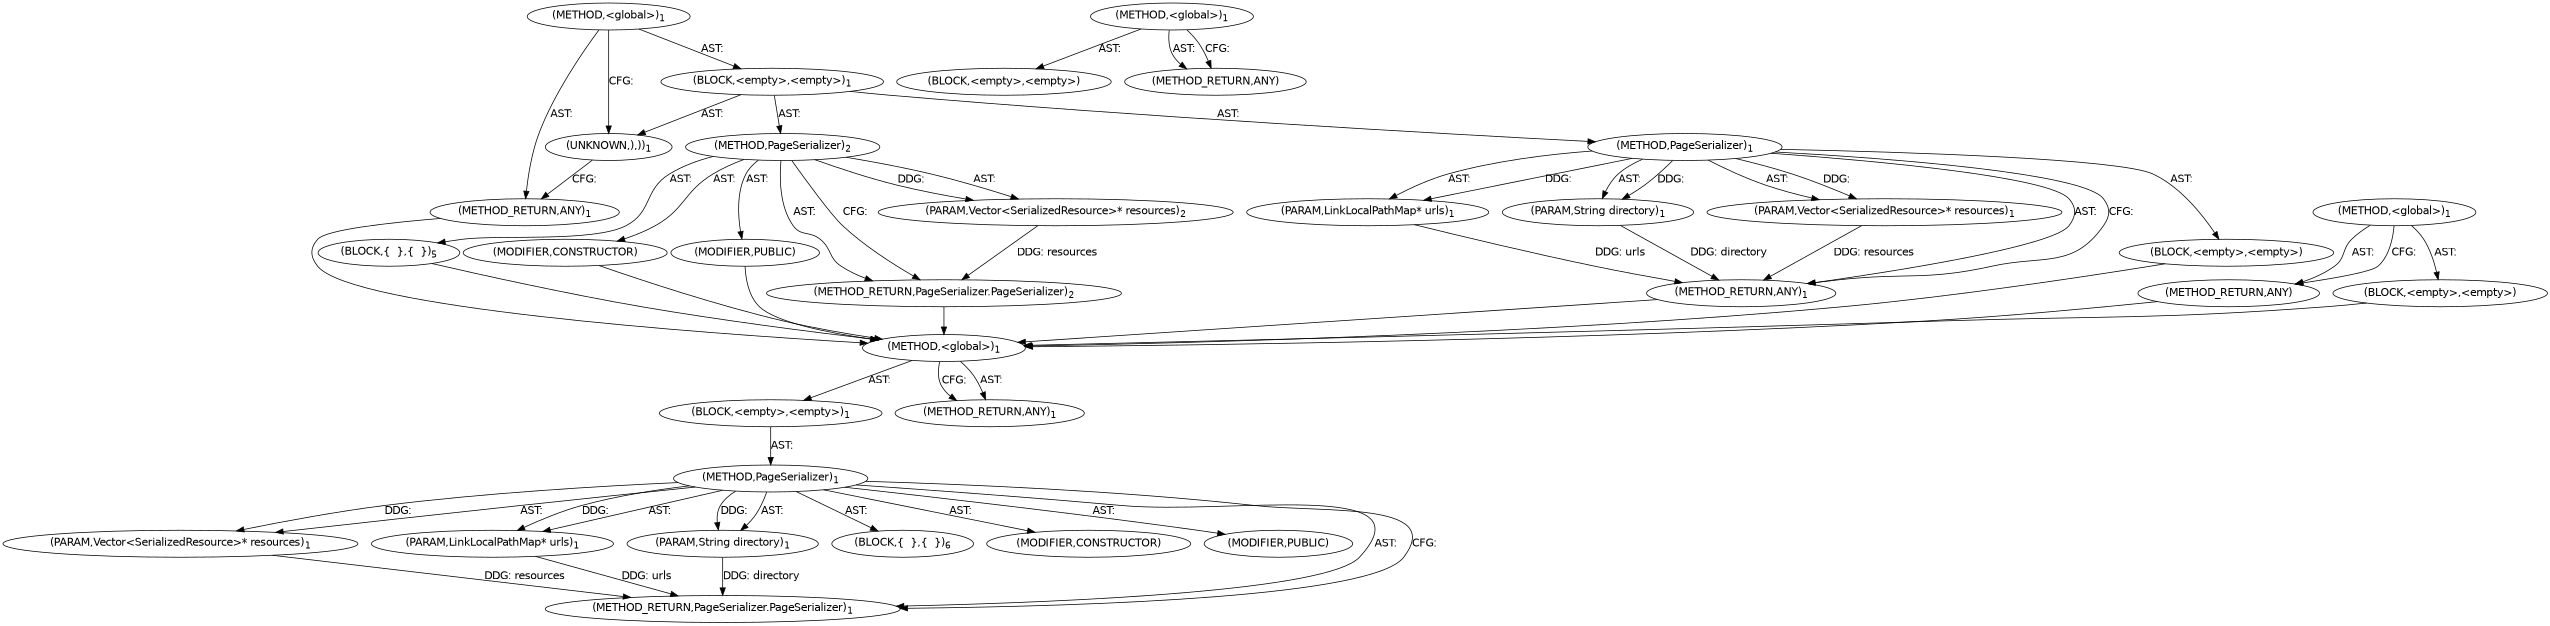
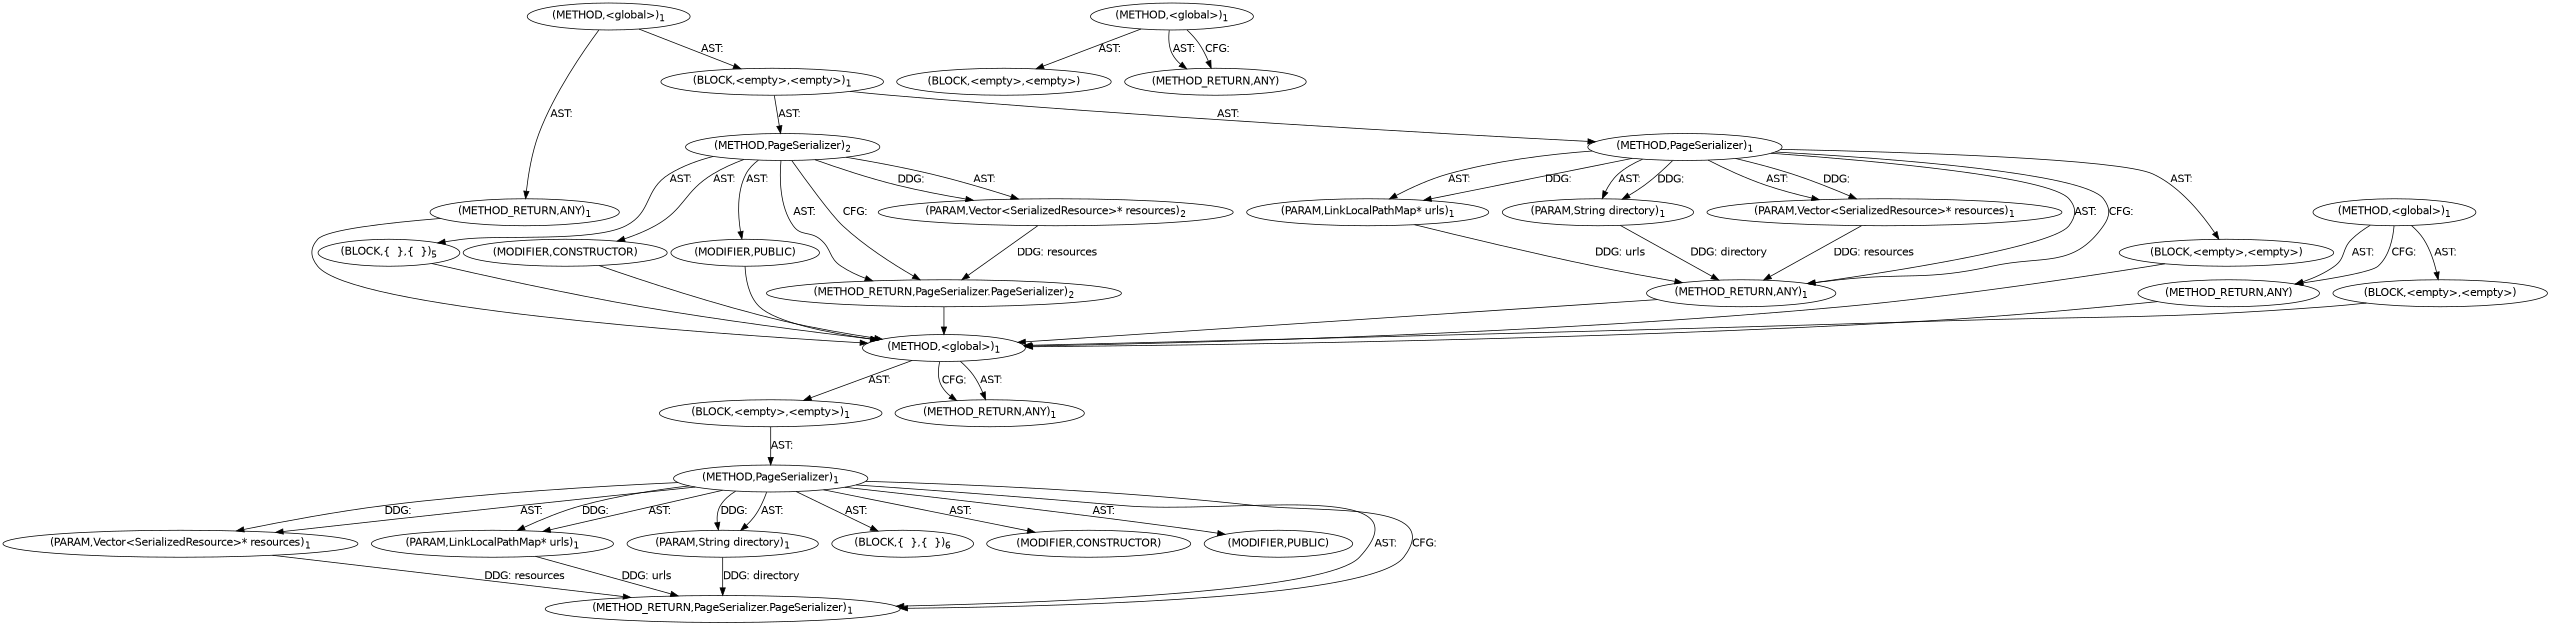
(609, 147) -> none
